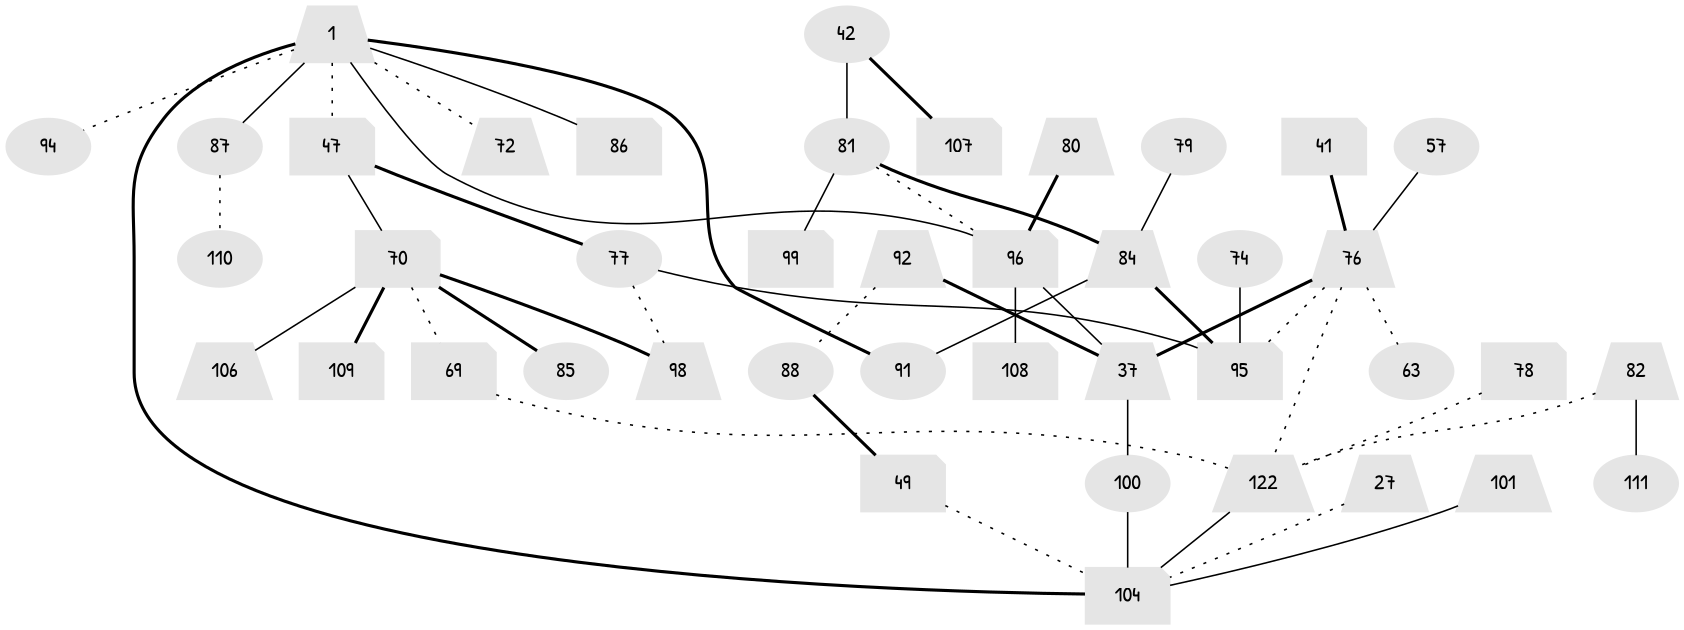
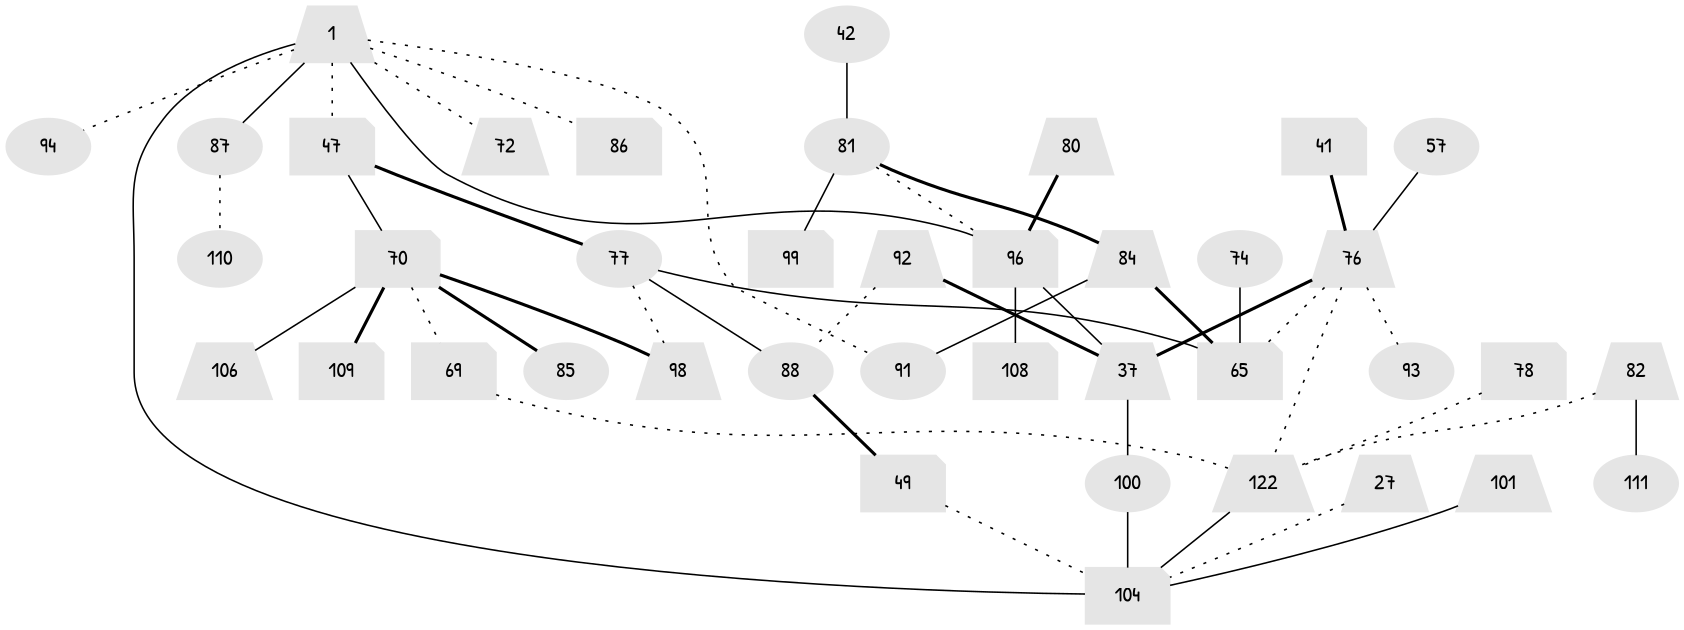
(474, 84) -> (474, 84)
(680, 124) -> (680, 124)
(959, 147) -> none
(1184, 147) -> none
none -> (705, 315)
(1240, 371) -> (1240, 371)
(1412, 371) -> (1412, 371)
(374, 526) -> (374, 526)
